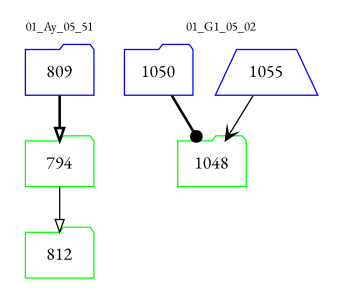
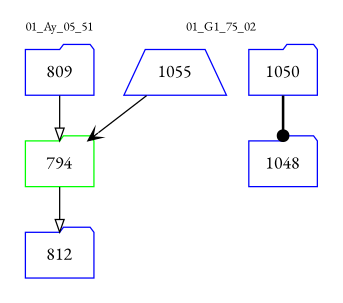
(221, 27) -> (221, 27)
(60, 112) -> (60, 112)
(243, 113) -> (123, 114)
(212, 164) -> (283, 164)
(60, 255) -> (60, 255)
